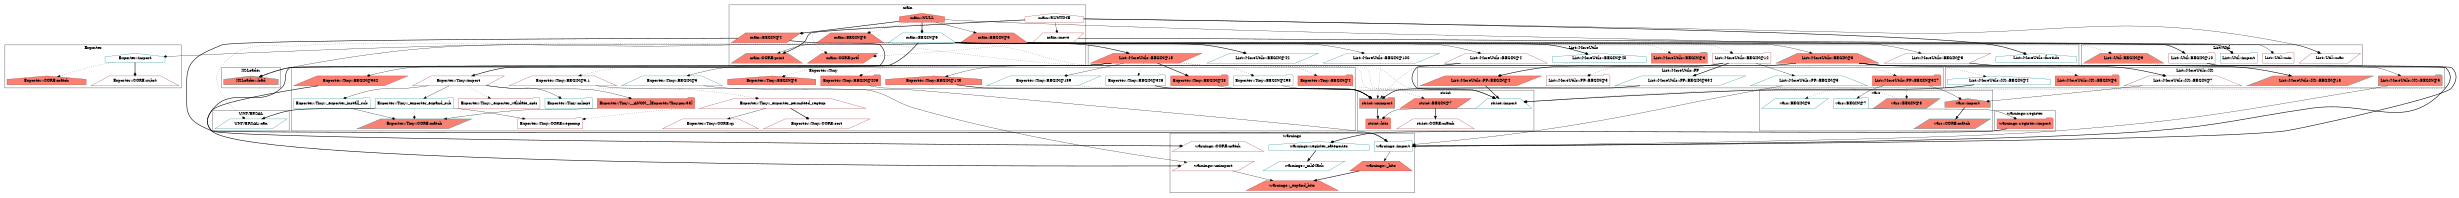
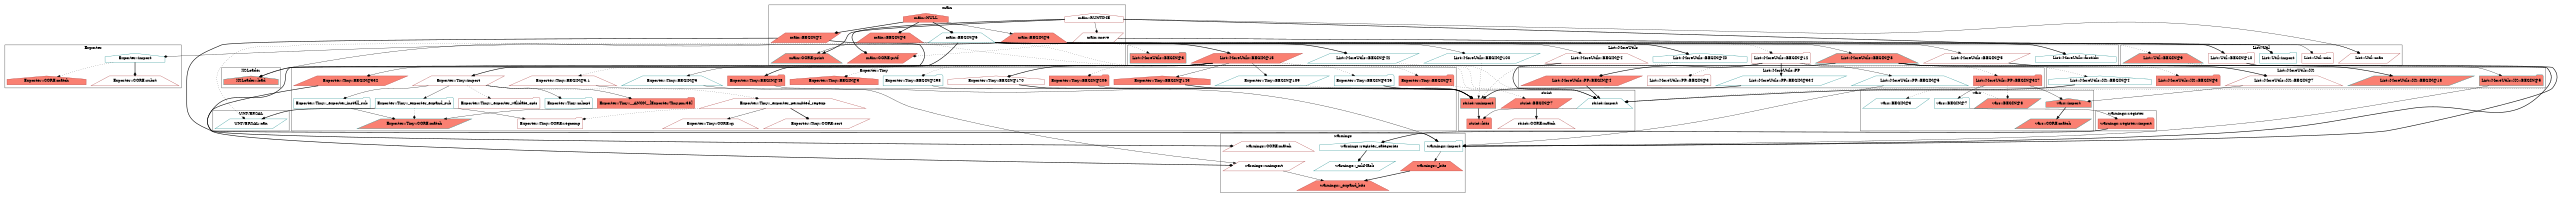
(907, 25) -> (947, 23)
(881, 29) -> (906, 29)
(1432, 35) -> (1477, 43)
none -> (996, 81)
(1313, 155) -> (1363, 155)
